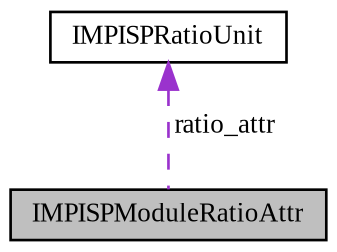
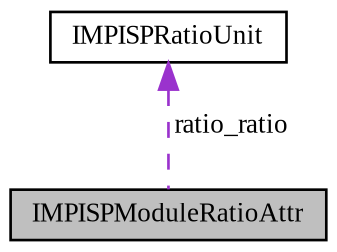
(222, 126) -> (229, 126)
